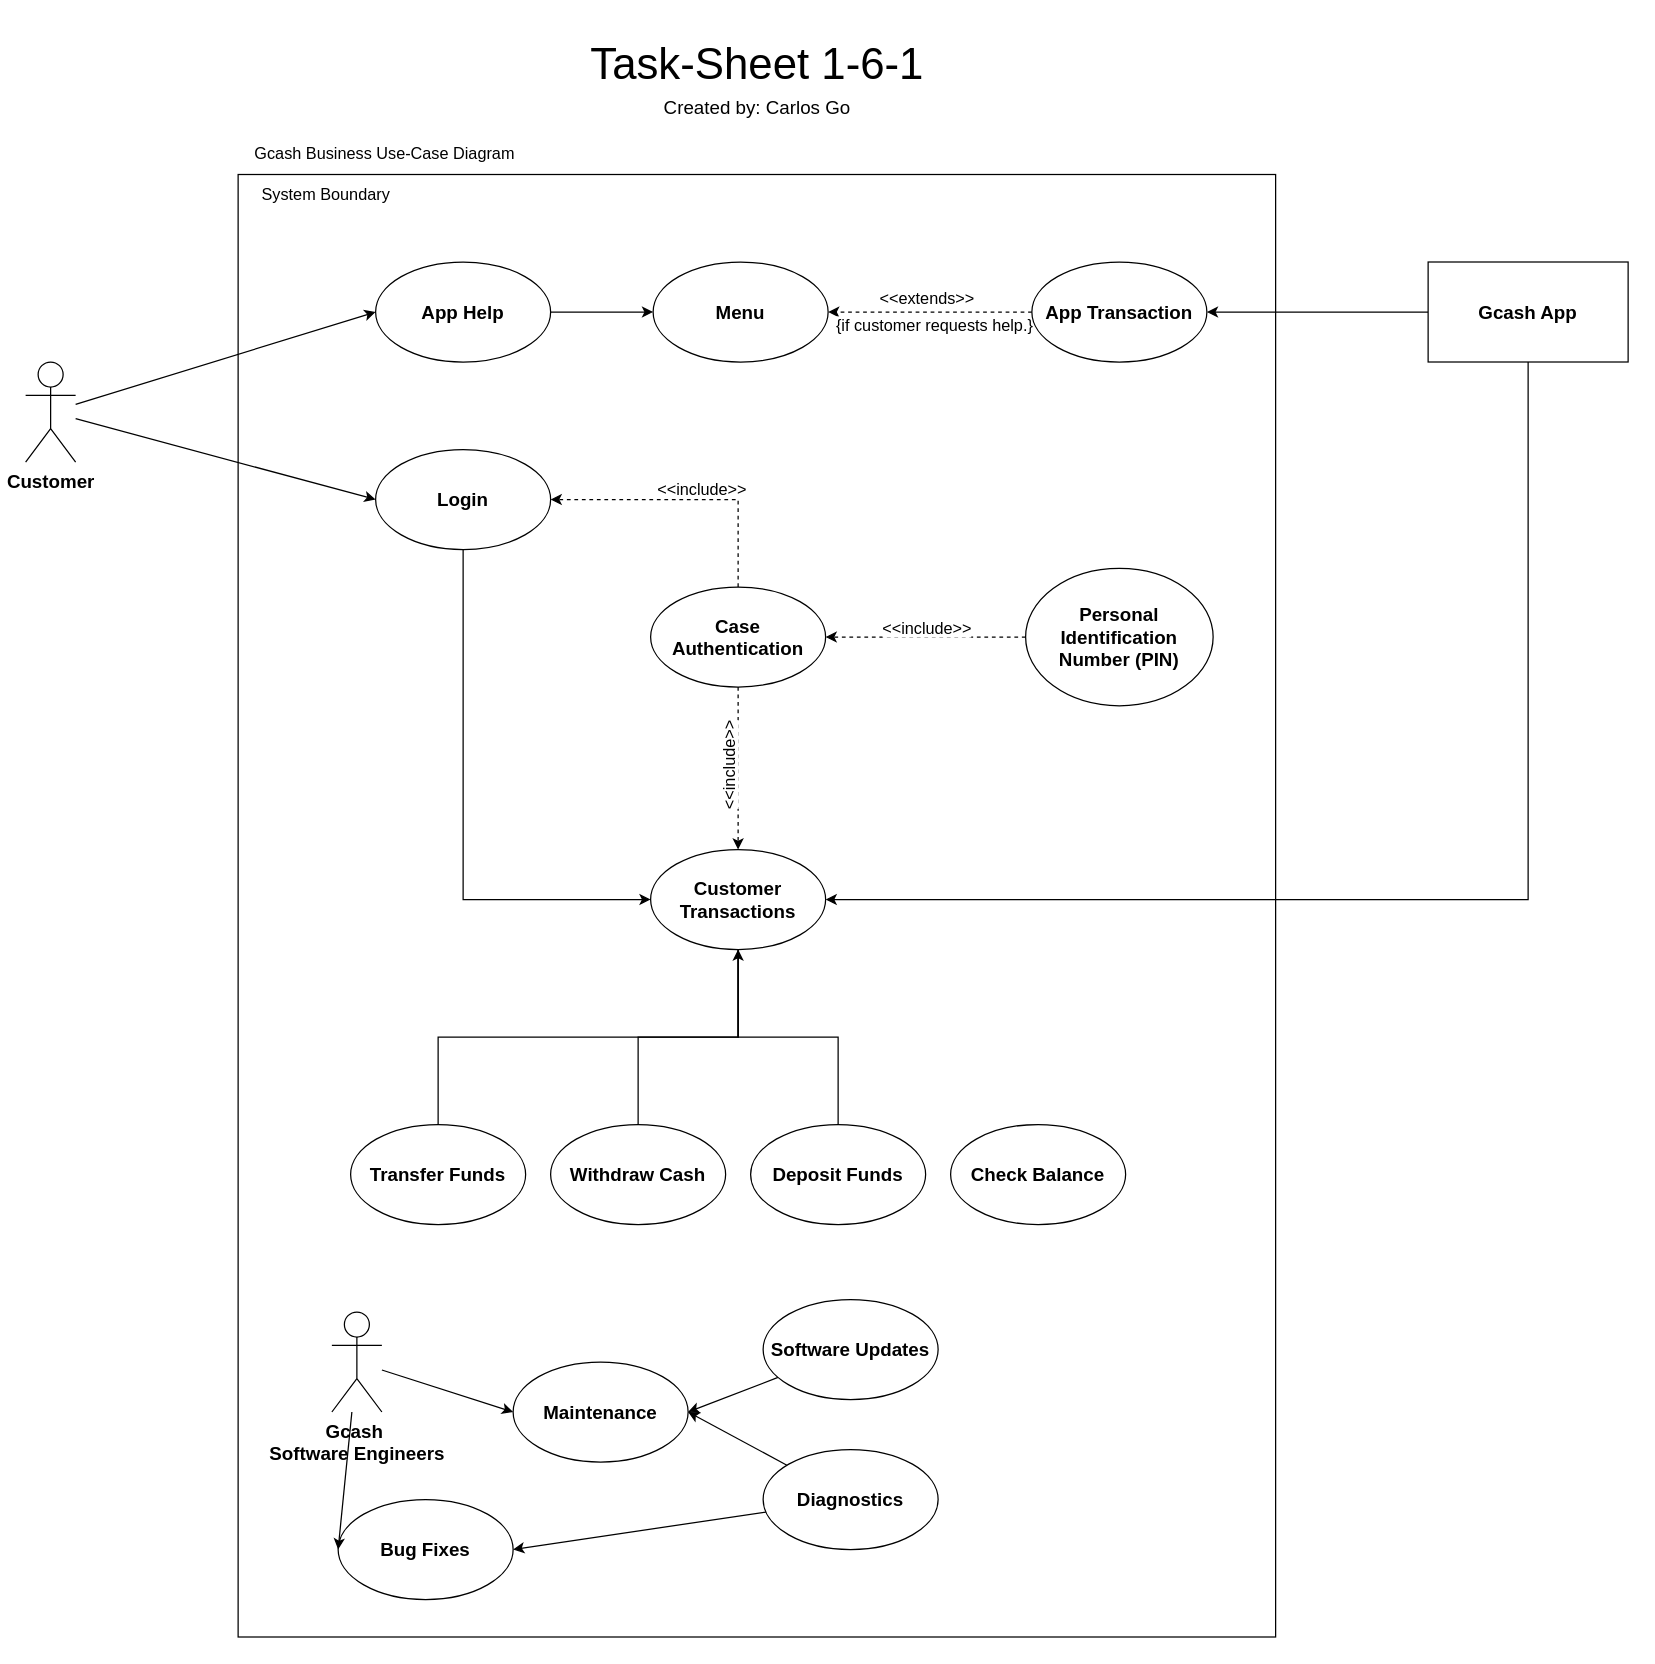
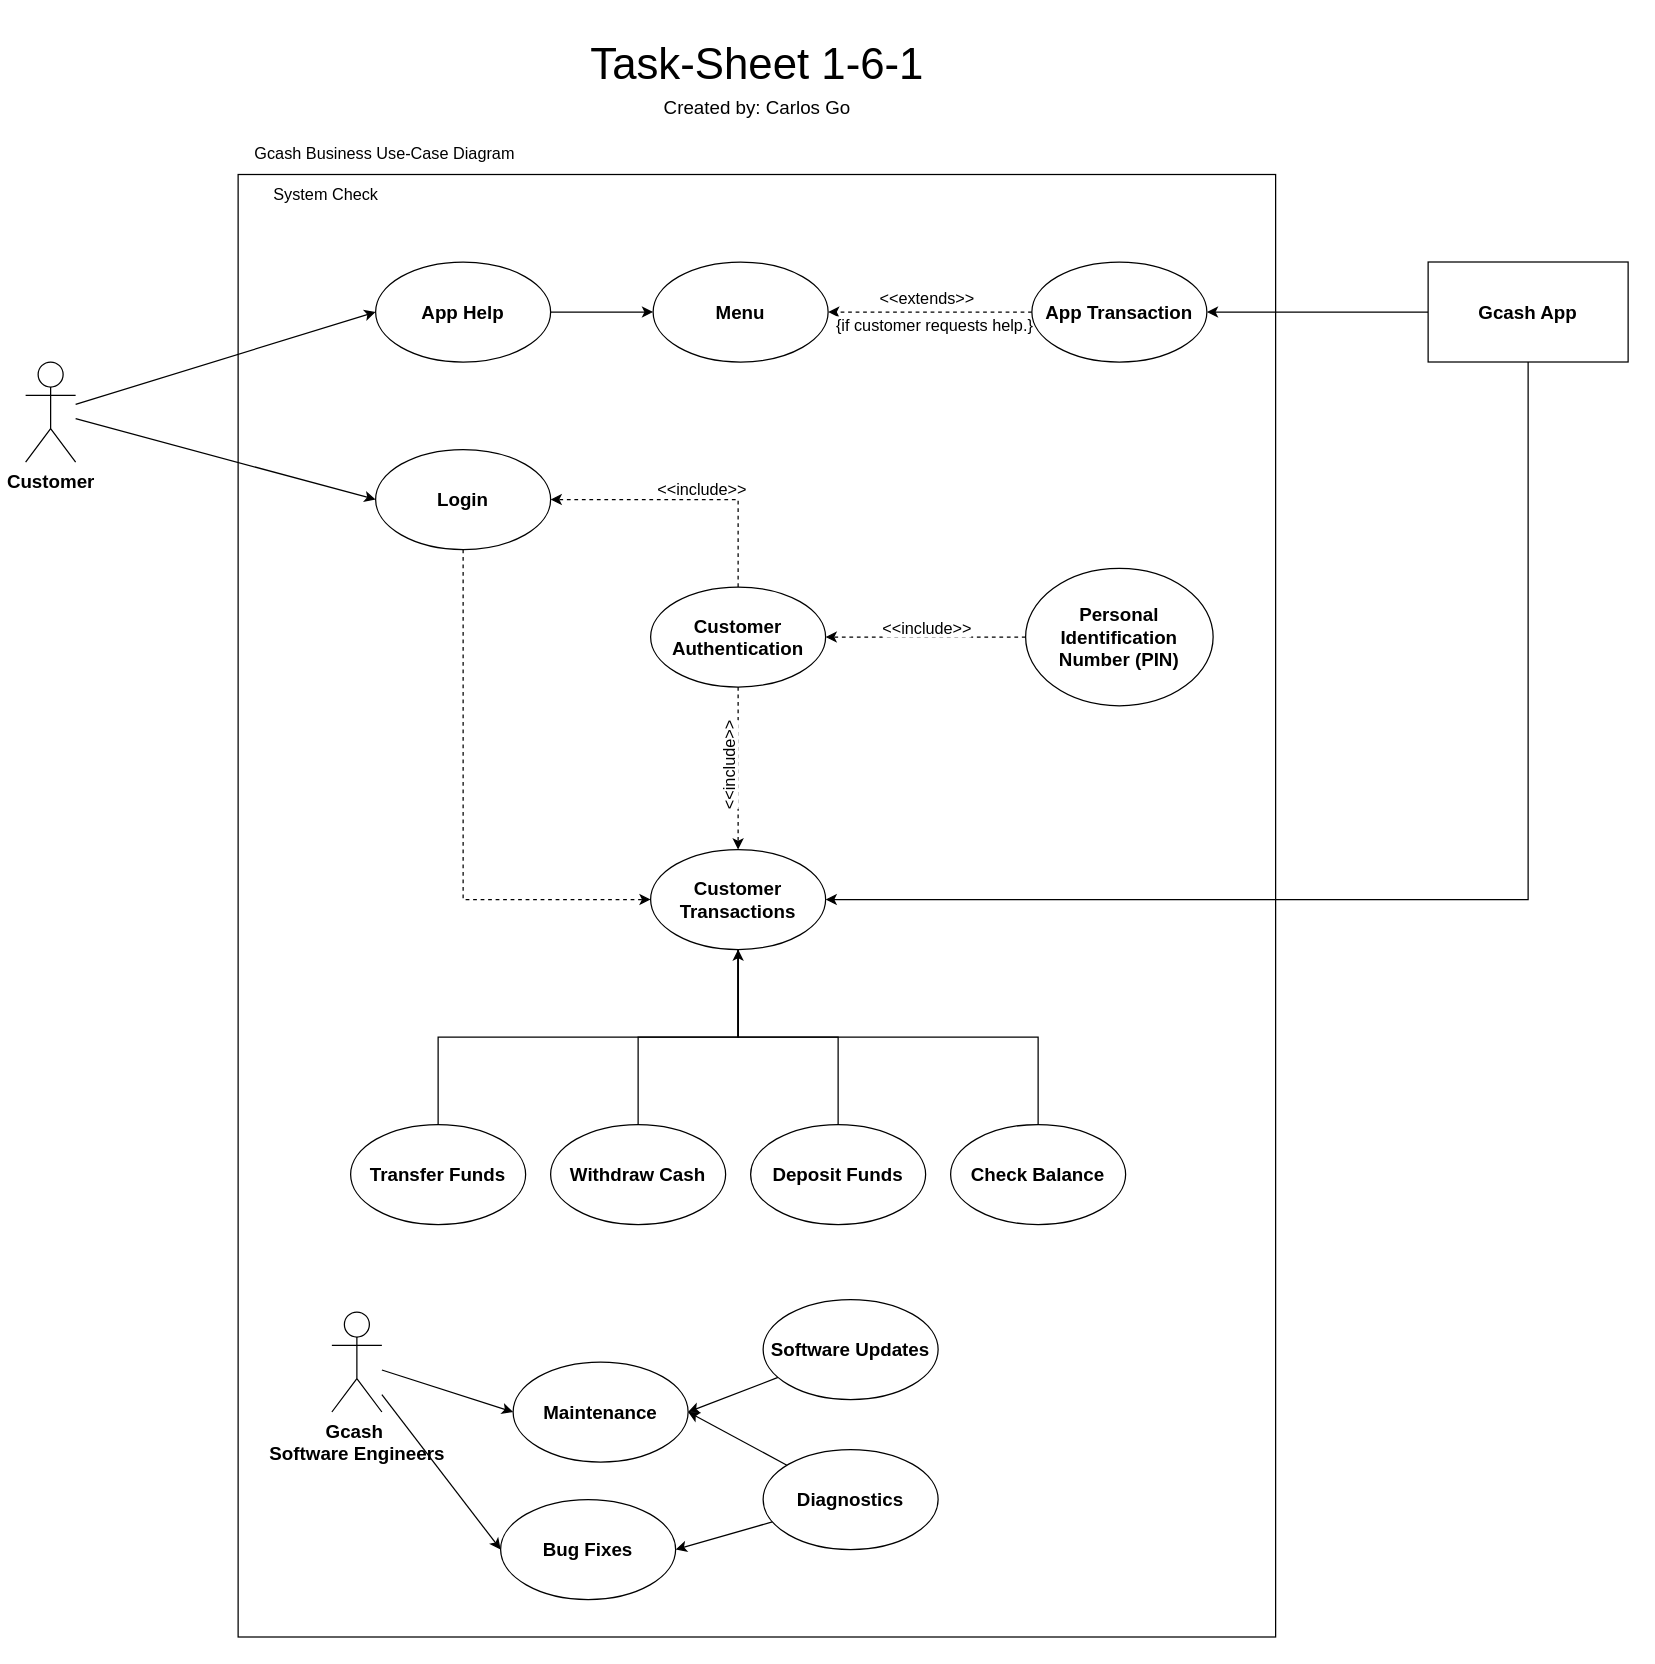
(326, 194) -> (326, 194)
(738, 637) -> (738, 637)
(463, 812) -> (463, 812)
none -> (983, 1037)
(426, 1549) -> (588, 1549)
